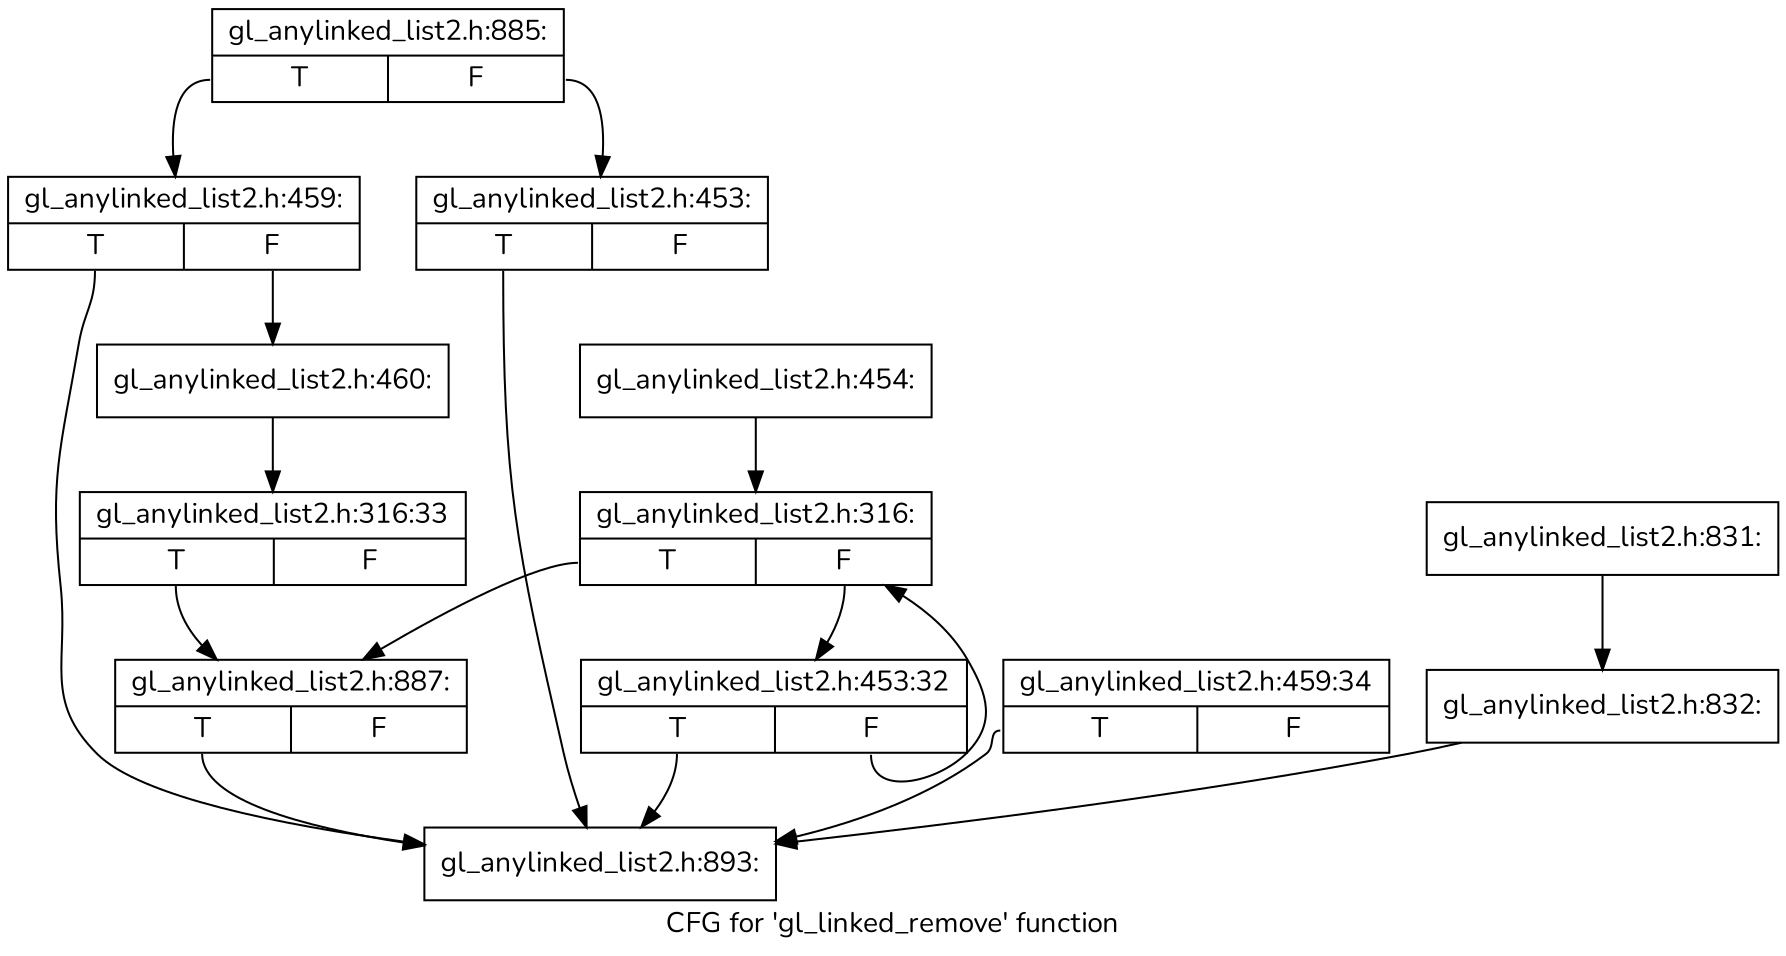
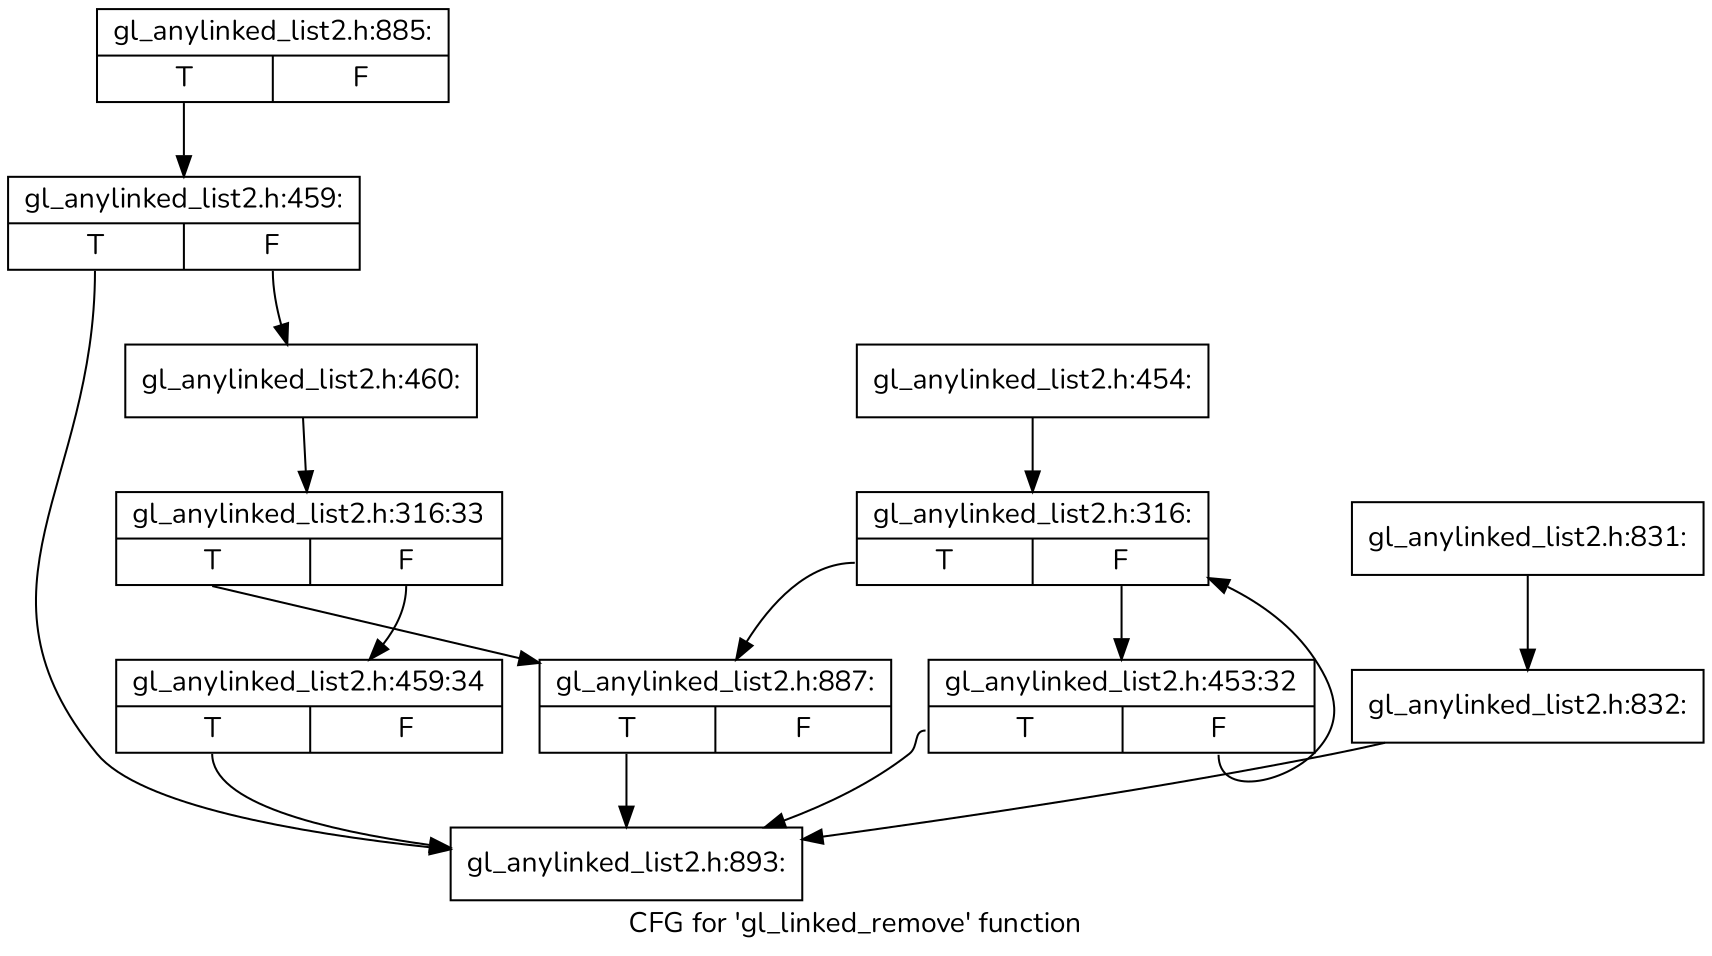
(592, 223) -> none
none -> (400, 617)
